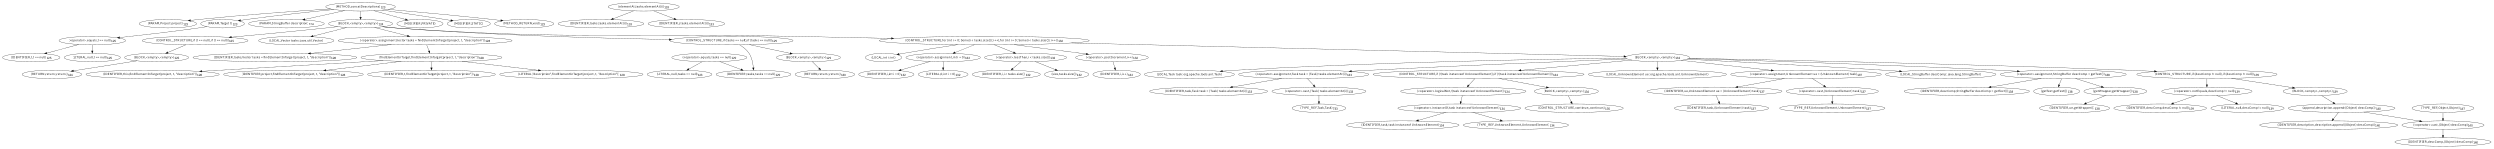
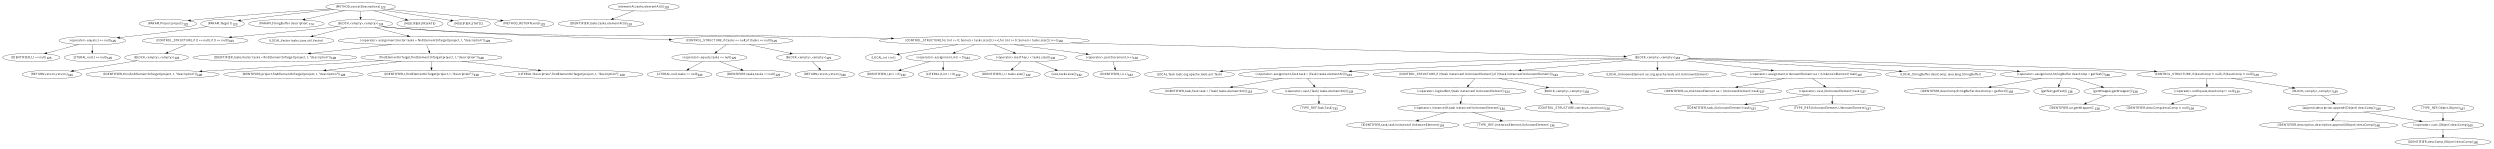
(686, 24) -> none
(750, 54) -> (721, 48)
(1718, 99) -> (1778, 100)
(2248, 108) -> none
